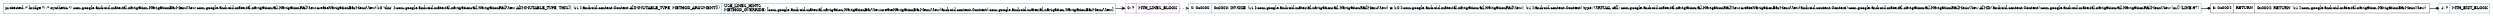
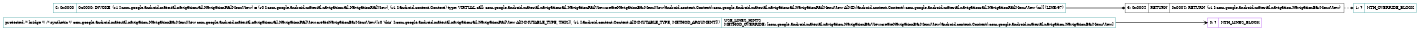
(1183, 8) -> none
(2433, 8) -> (1347, 8)
(2470, 8) -> (1390, 8)
